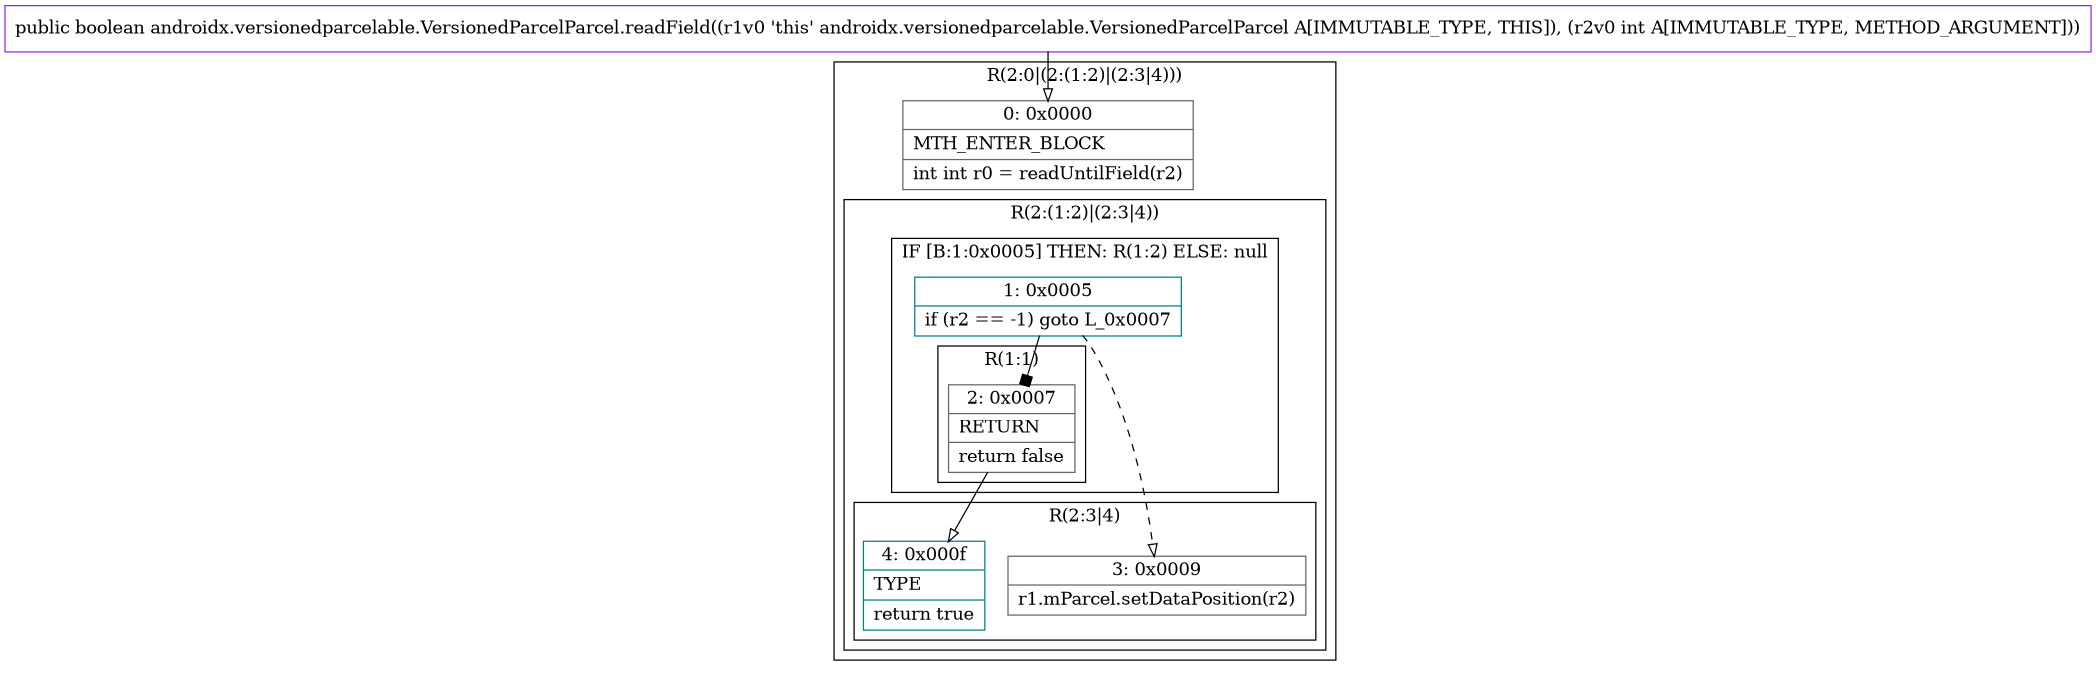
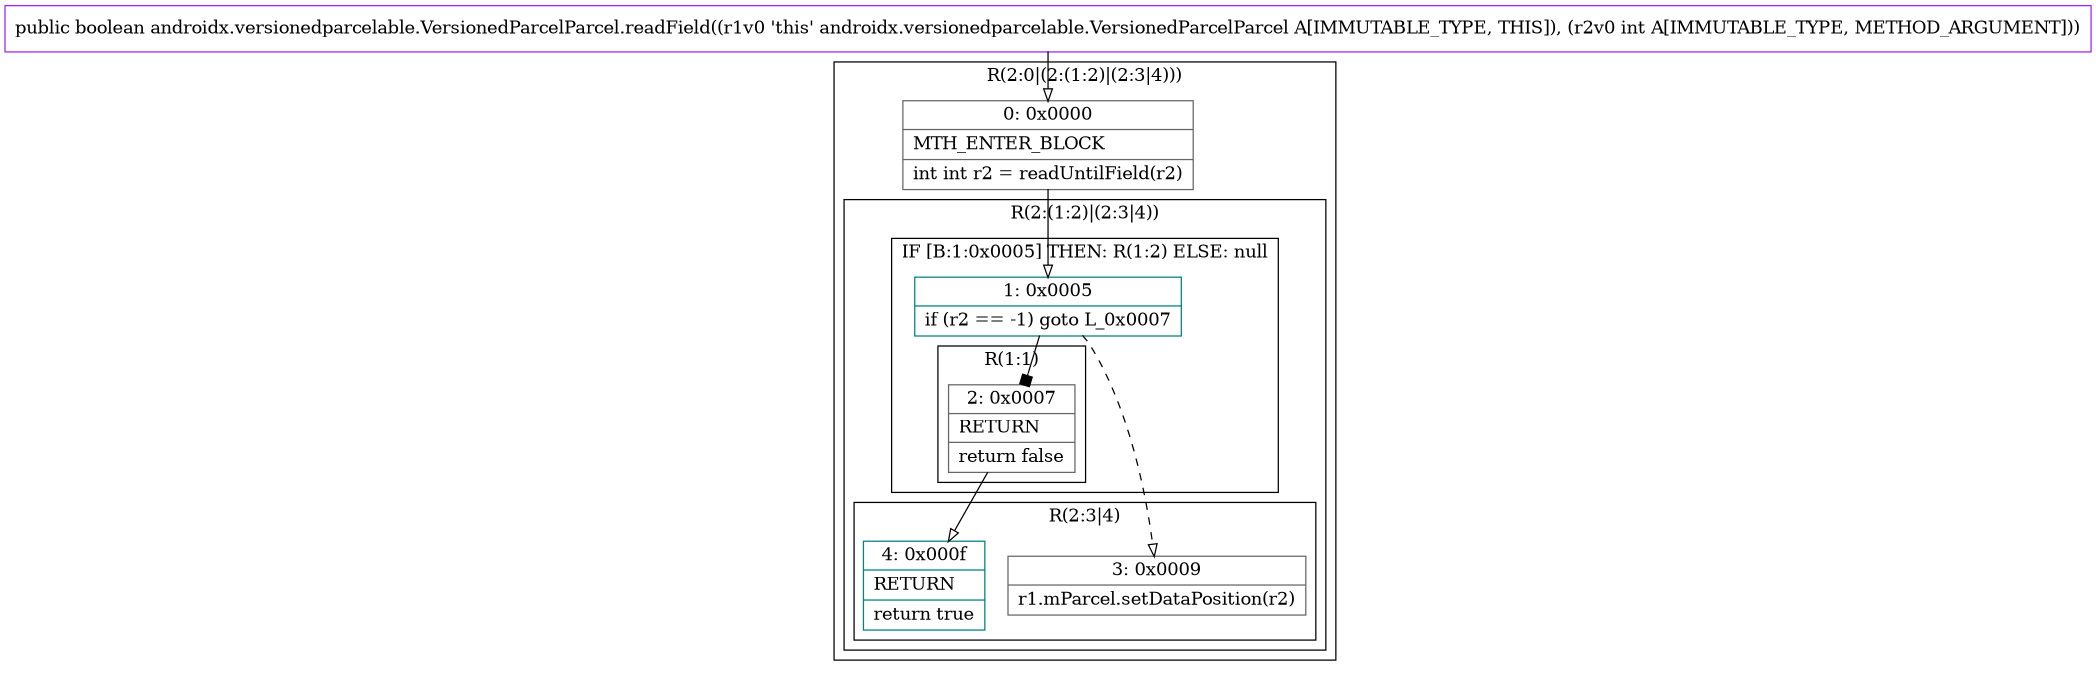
(1048, 174) -> (1048, 174)
none -> (1048, 227)
(898, 584) -> (914, 584)
